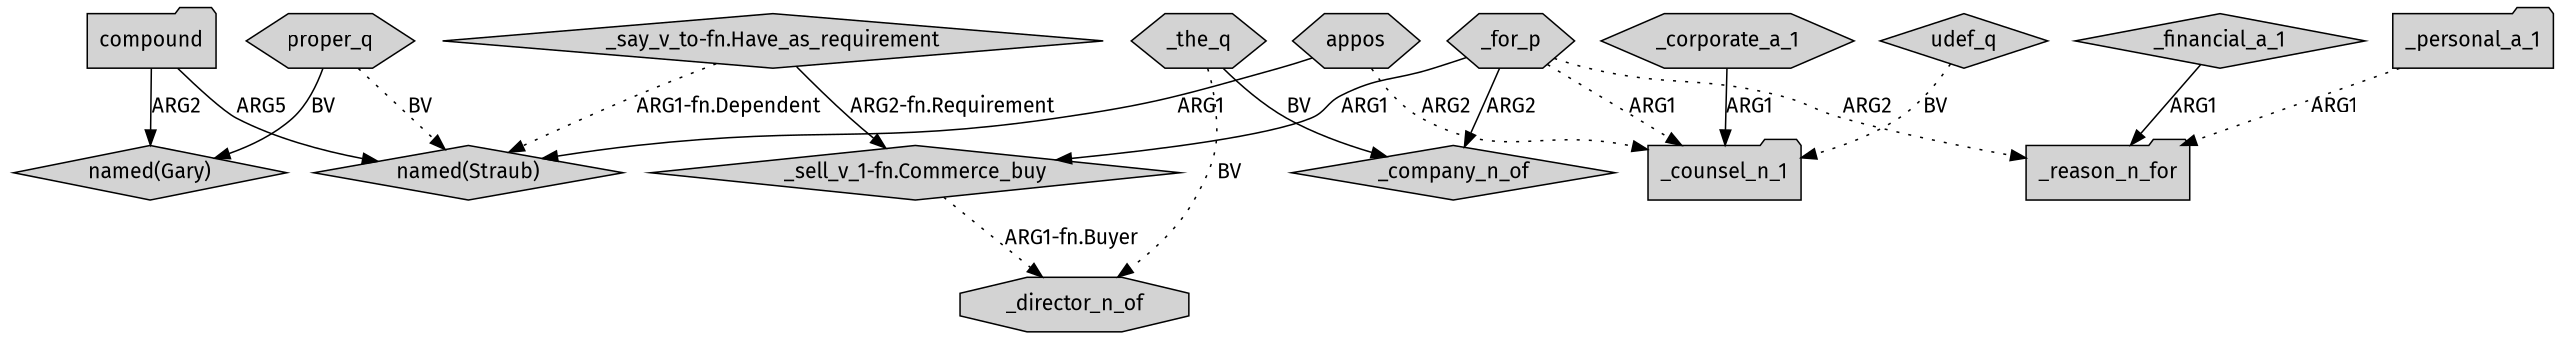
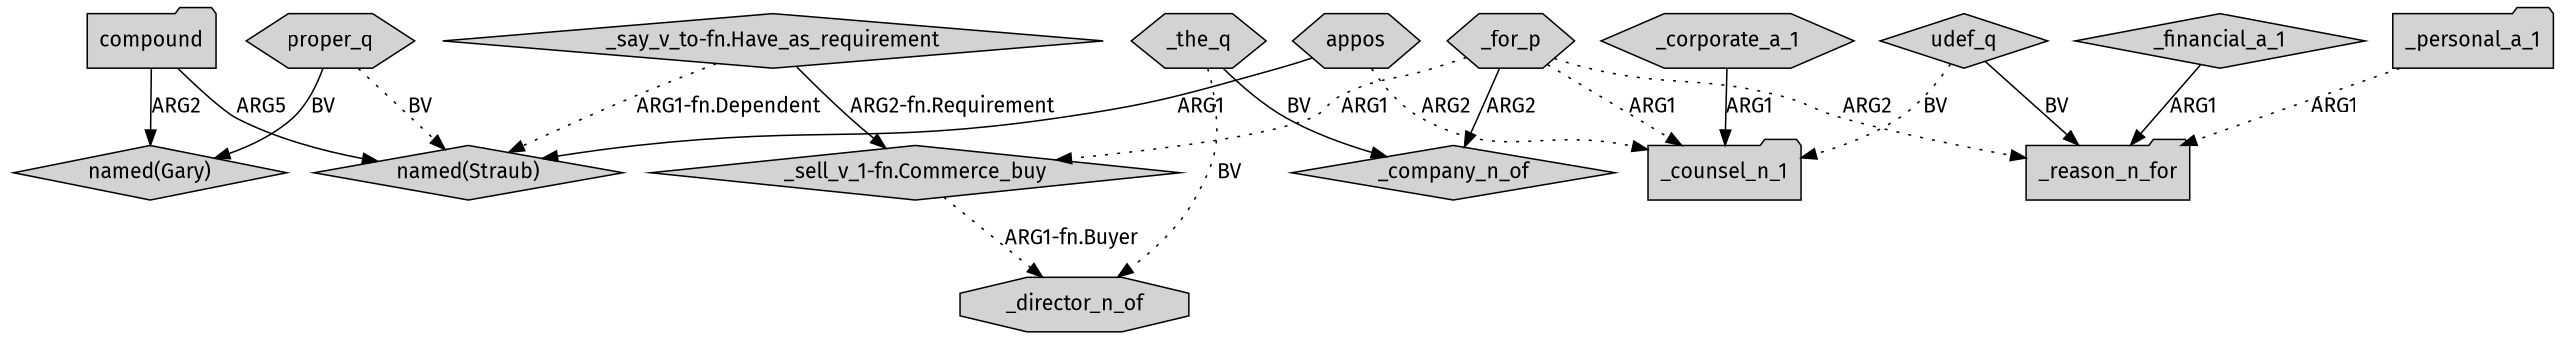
none -> (2026, 98)
(1275, 129) -> (1275, 129)
